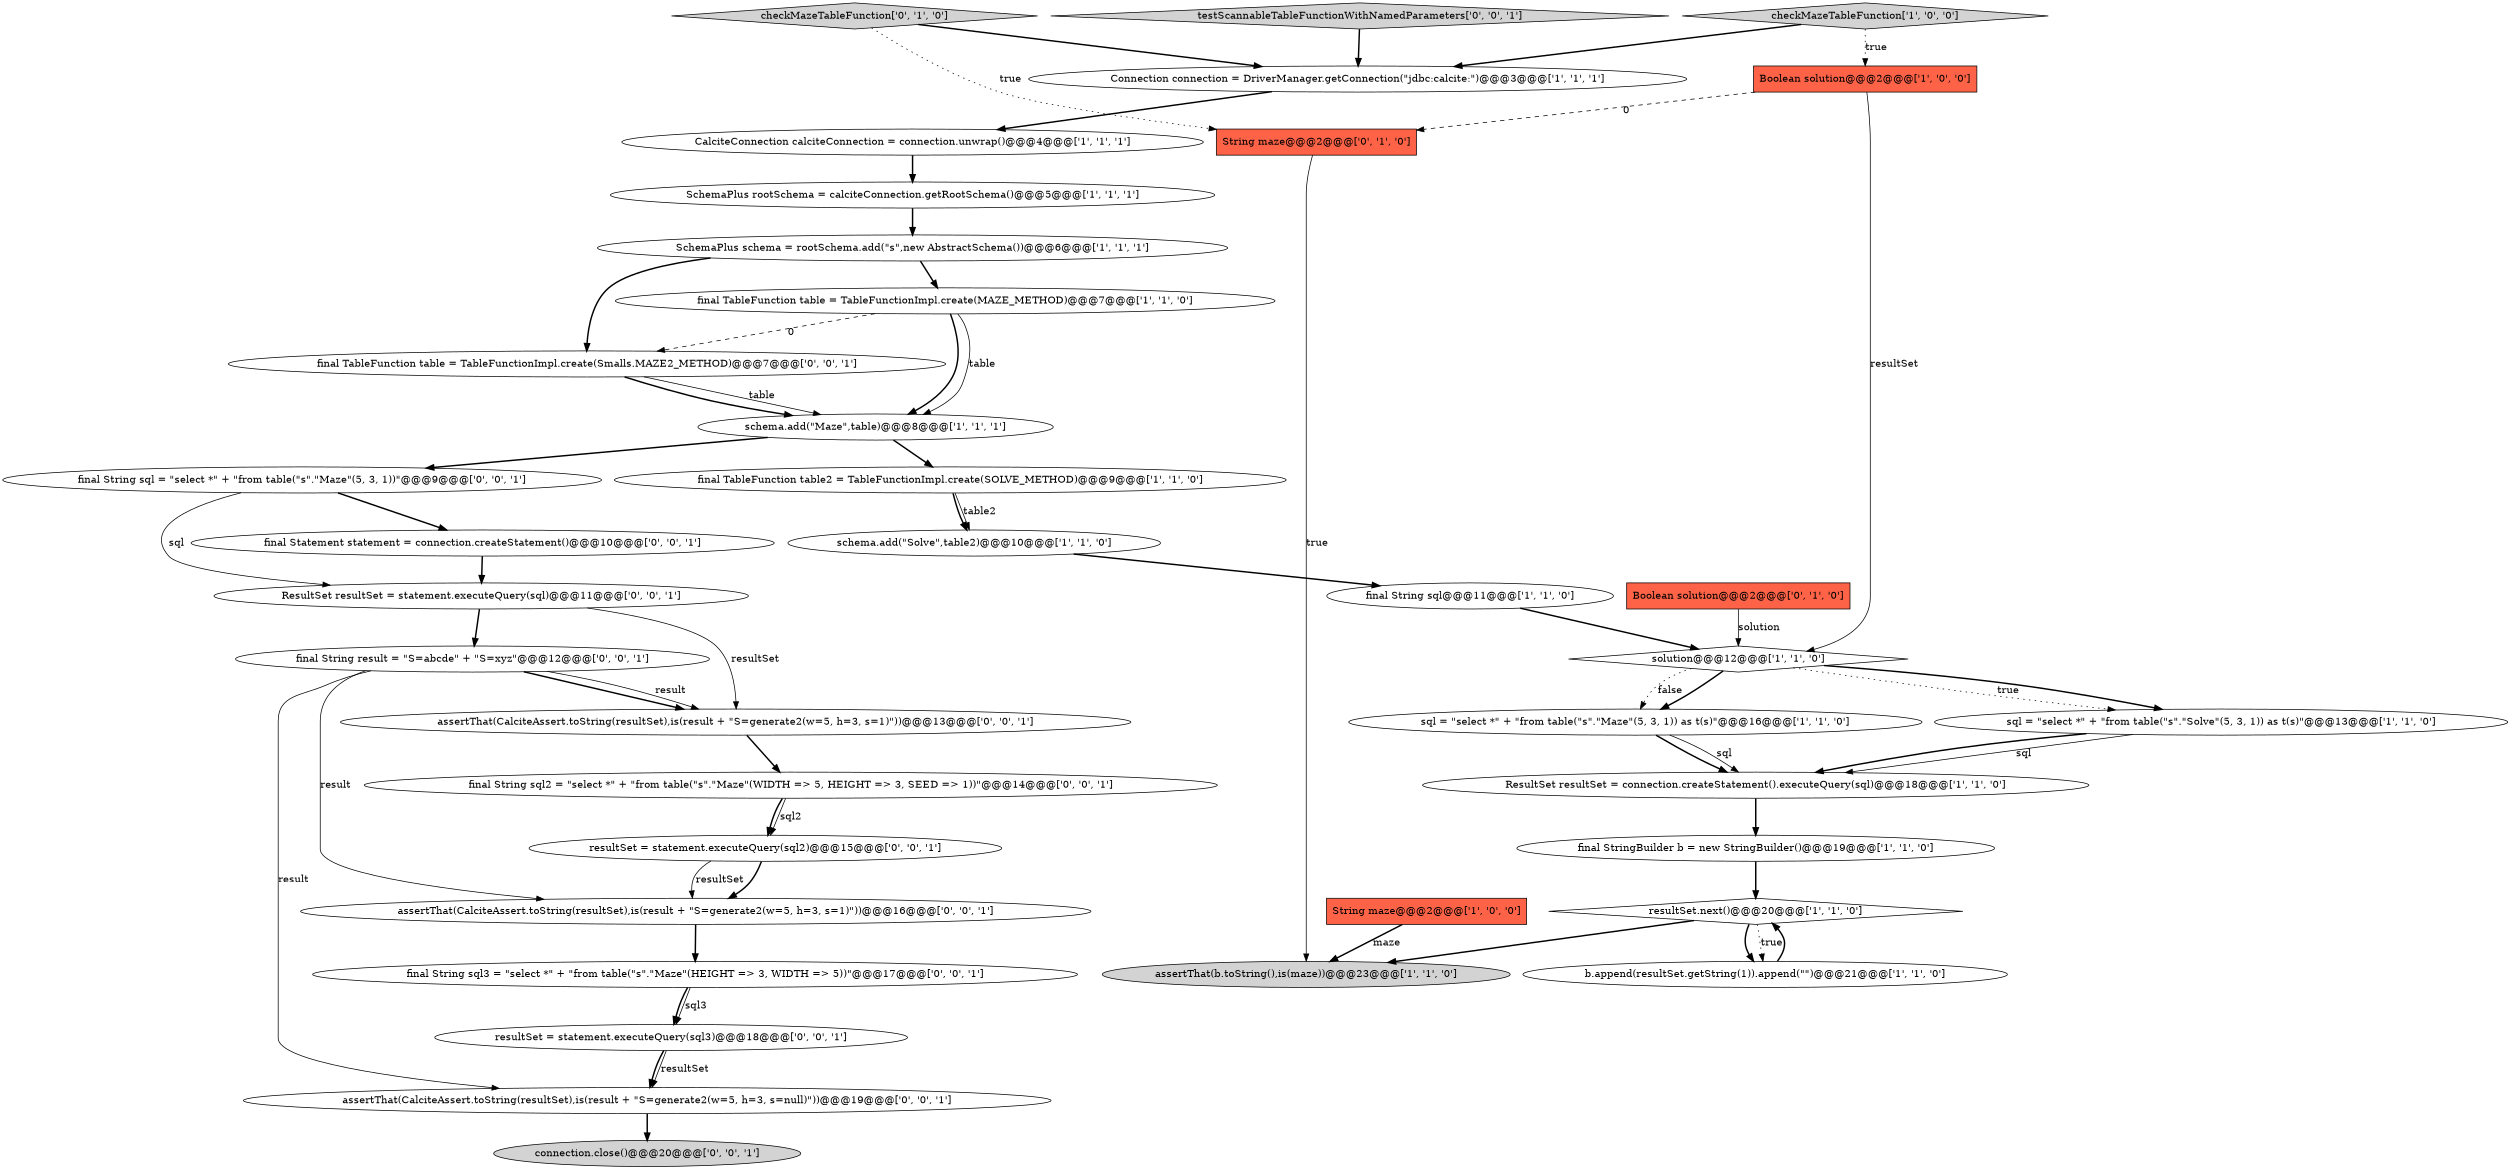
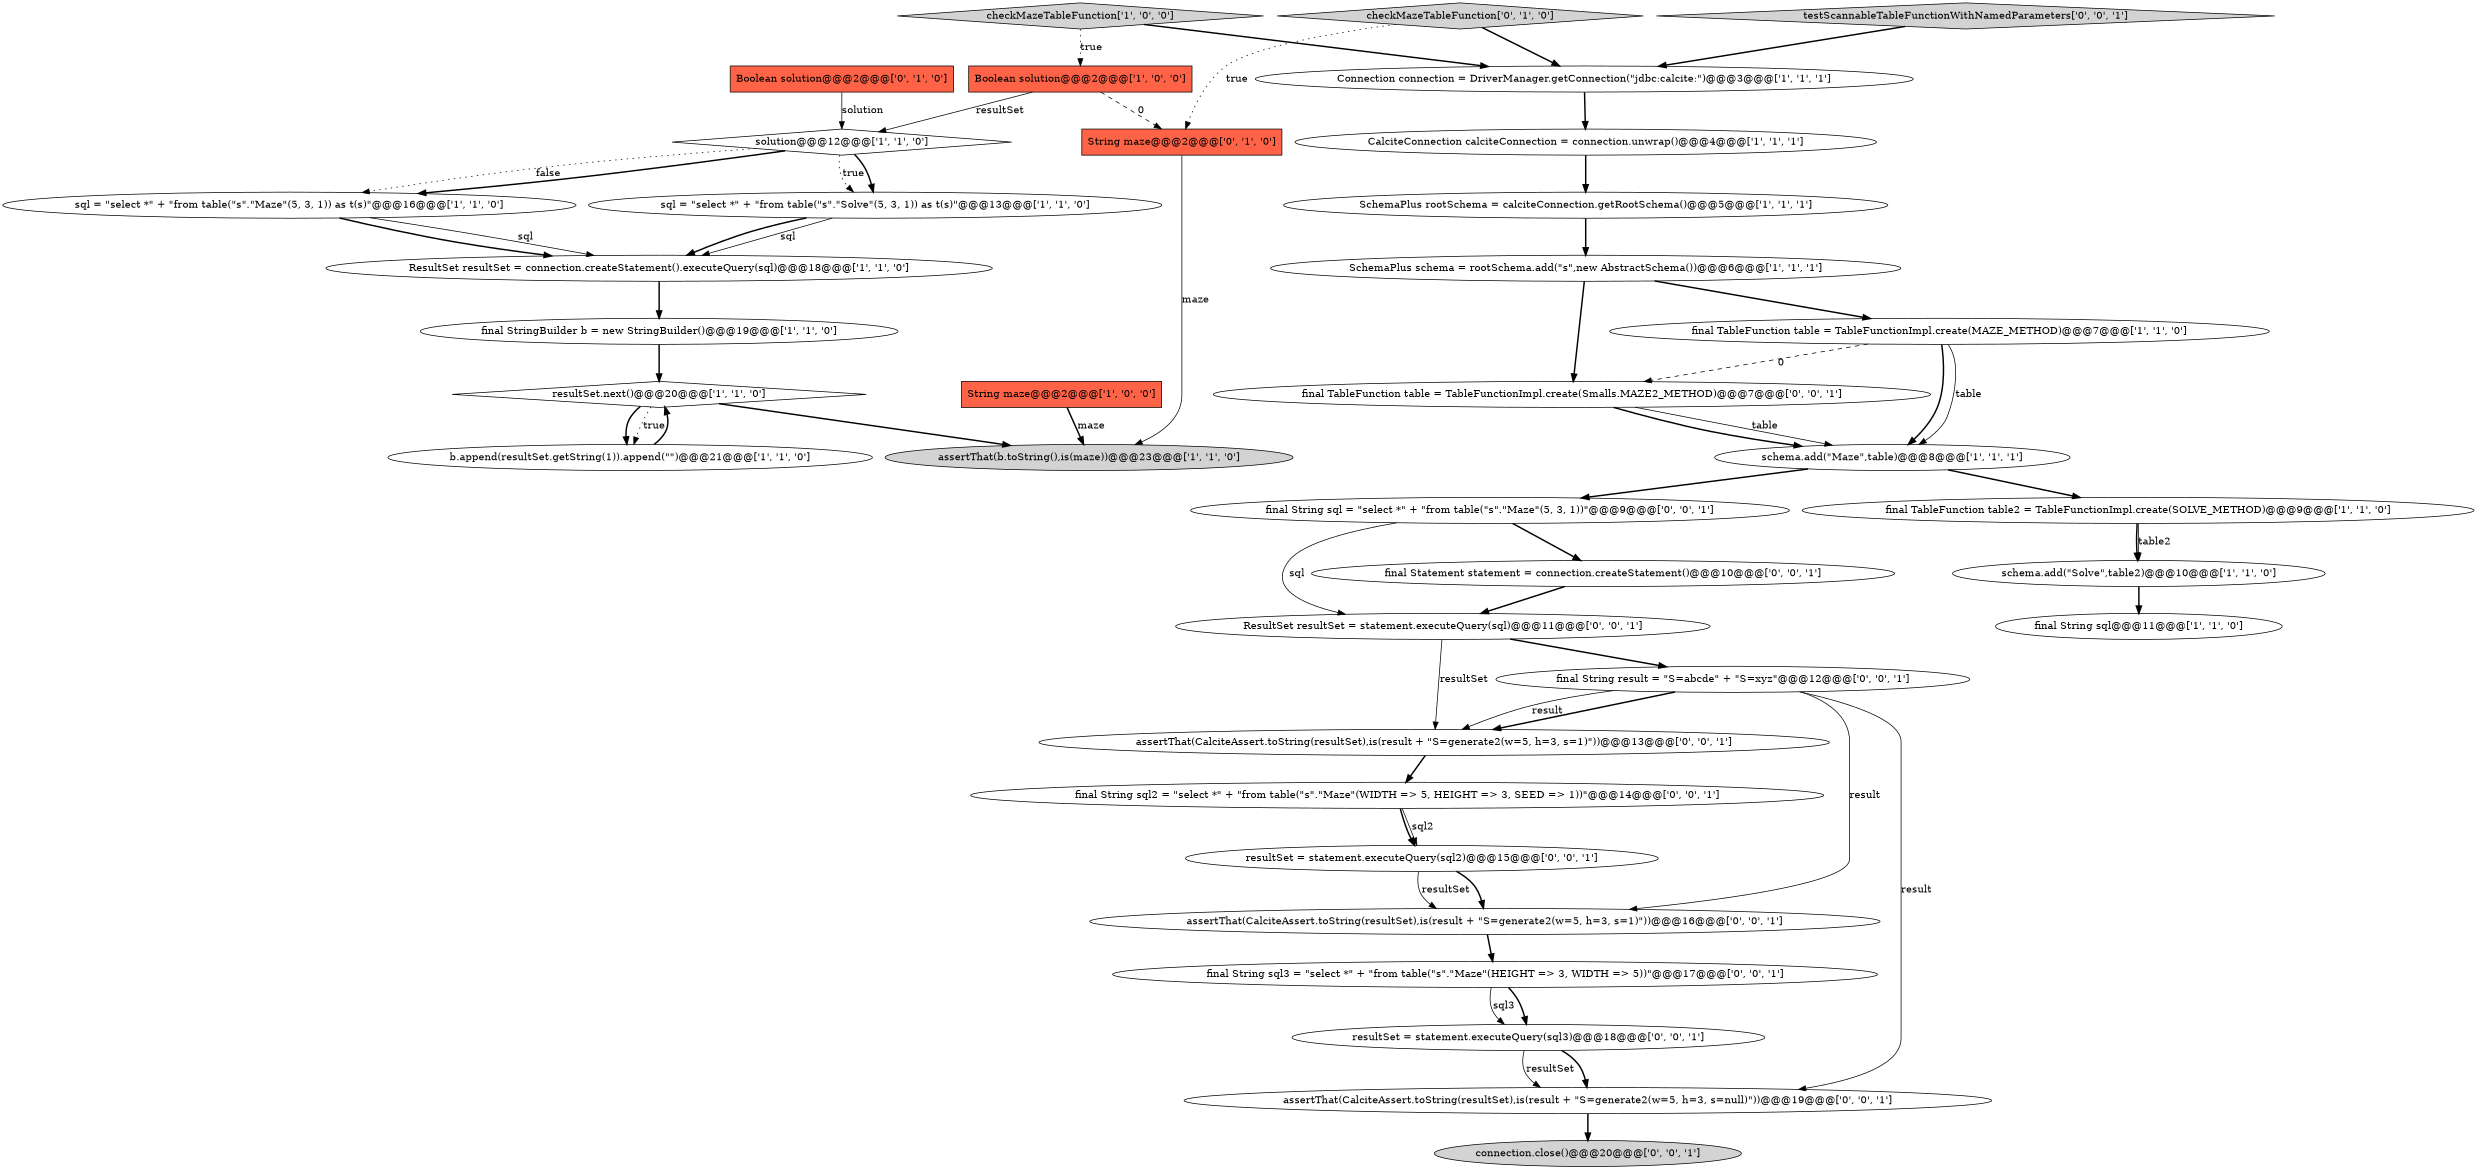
(1317, 543) -> (1196, 300)
(1606, 628) -> none
